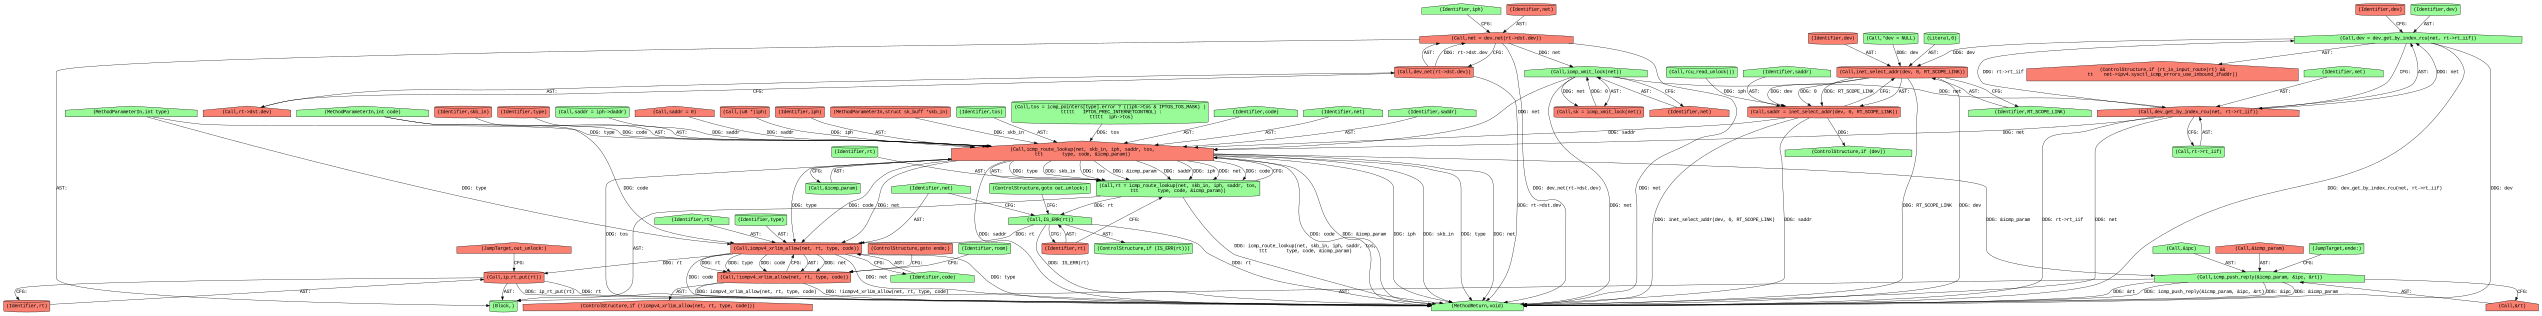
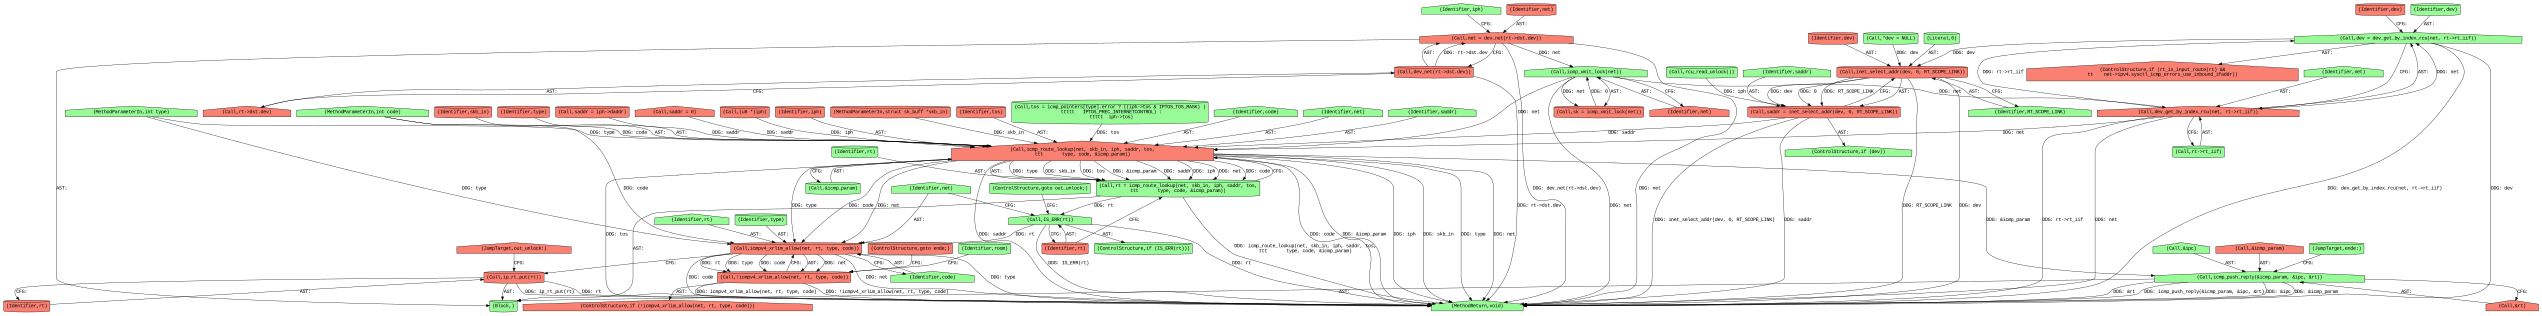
(592, 112) -> (592, 112)
(981, 112) -> (981, 112)
(1845, 132) -> (1845, 132)
(672, 263) -> (672, 263)
